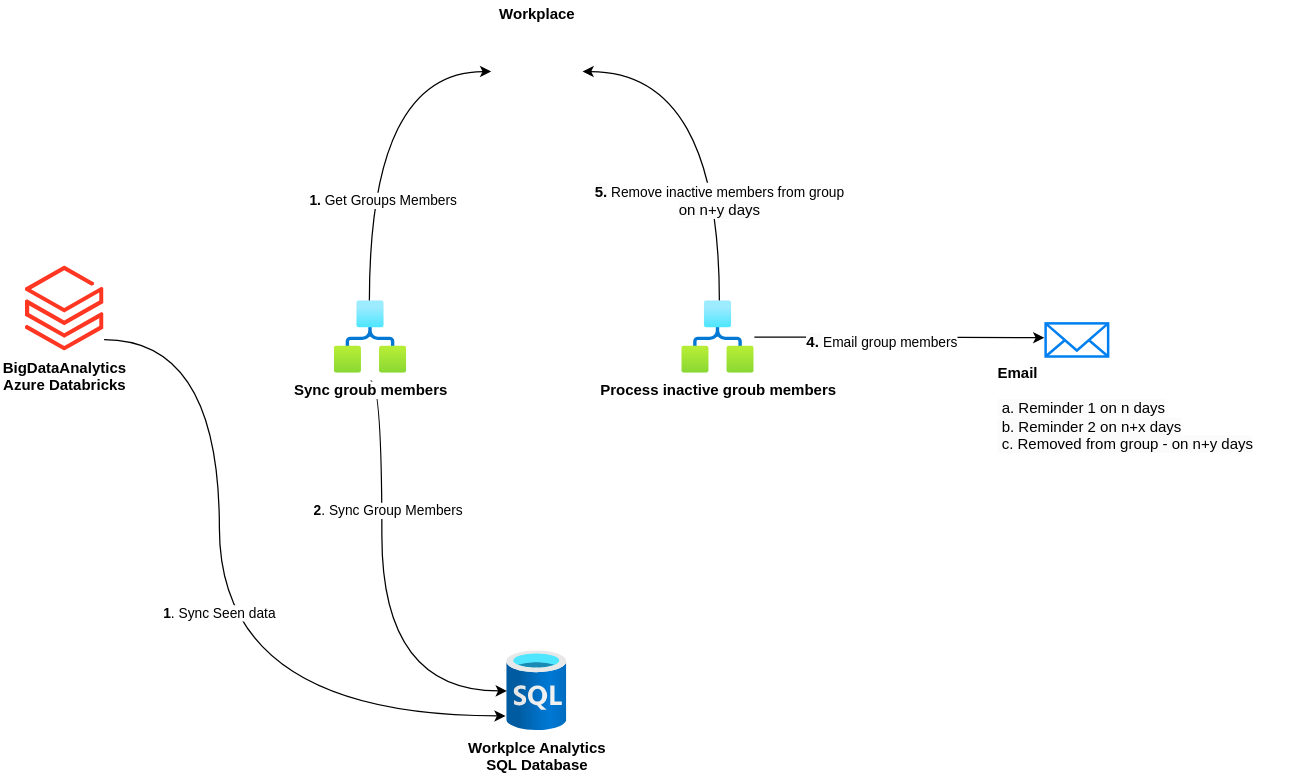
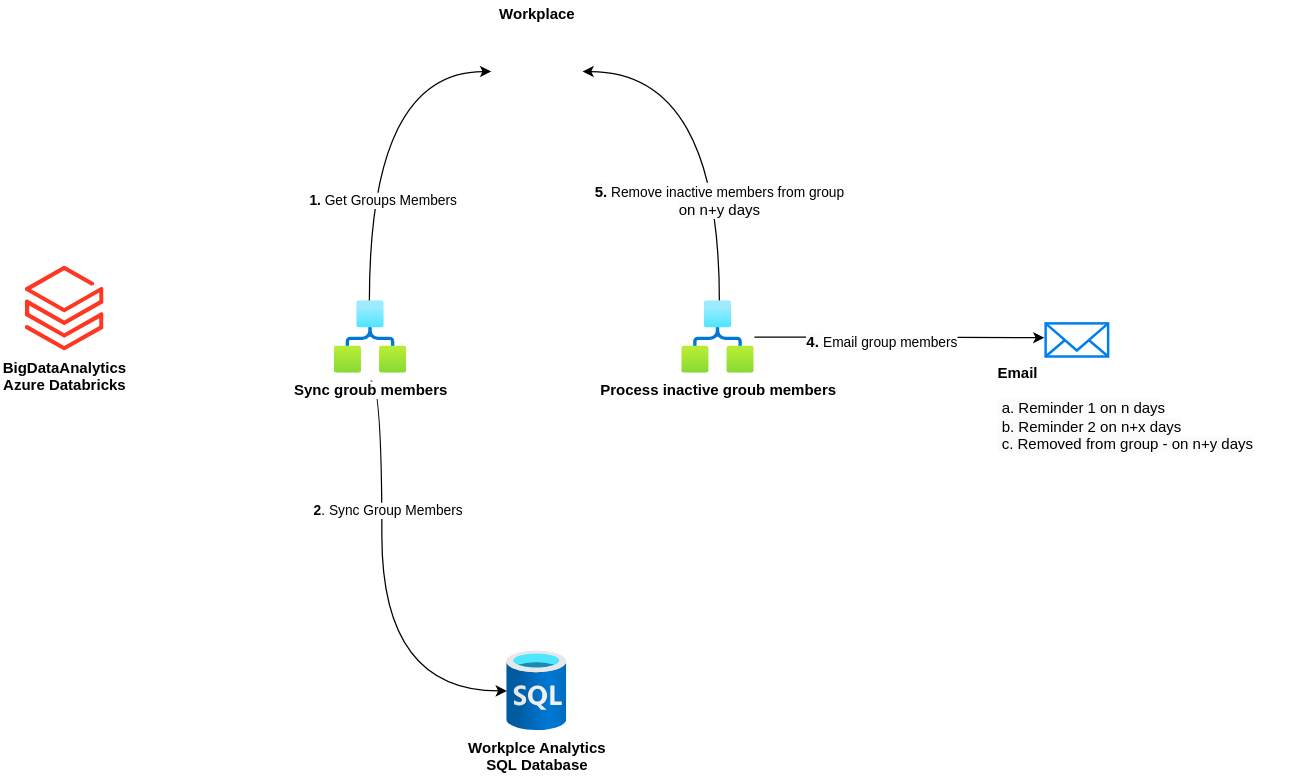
(230, 593) -> none
